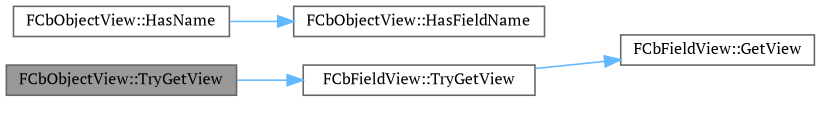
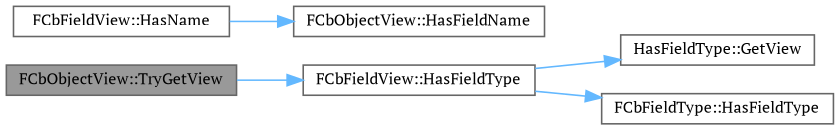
(121, 21) -> (121, 21)
(718, 50) -> (718, 50)
(419, 80) -> (419, 80)
none -> (718, 109)
